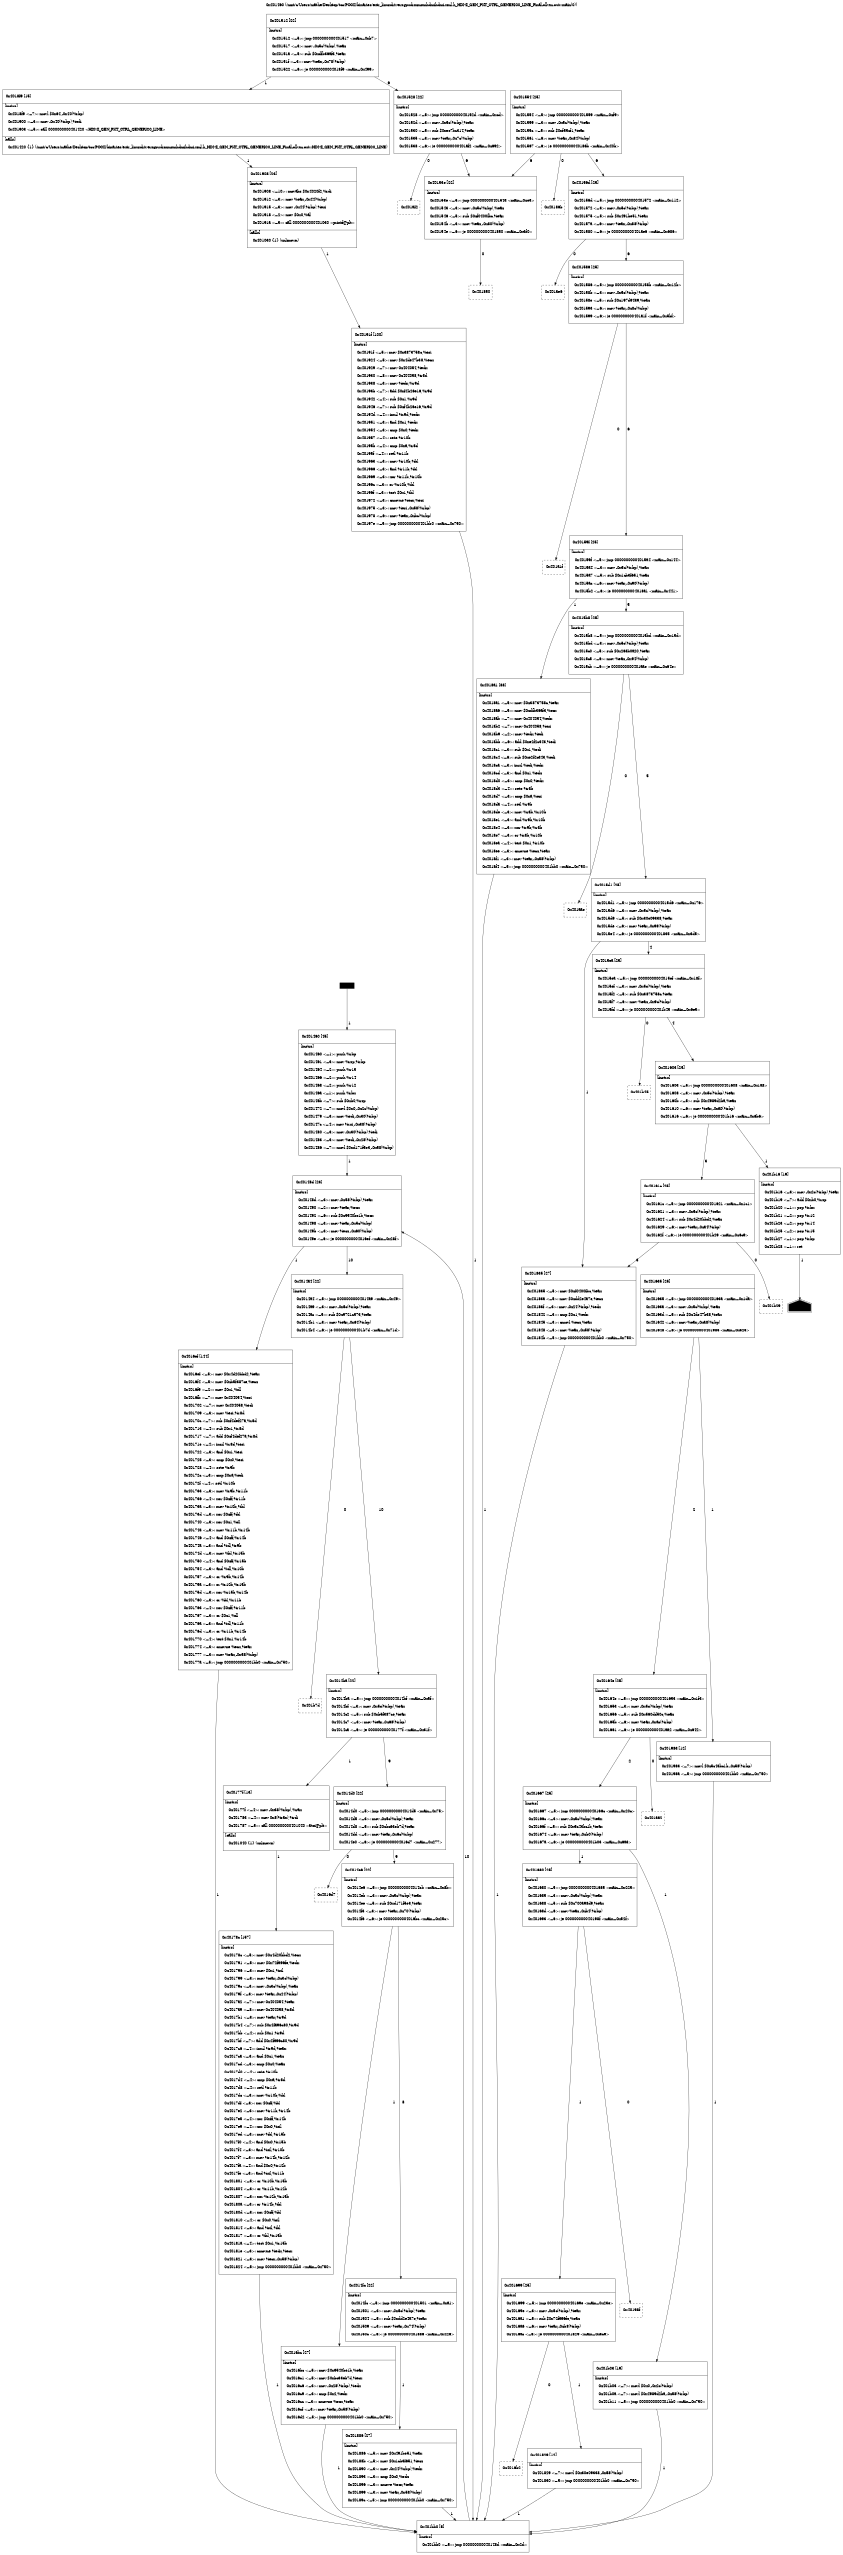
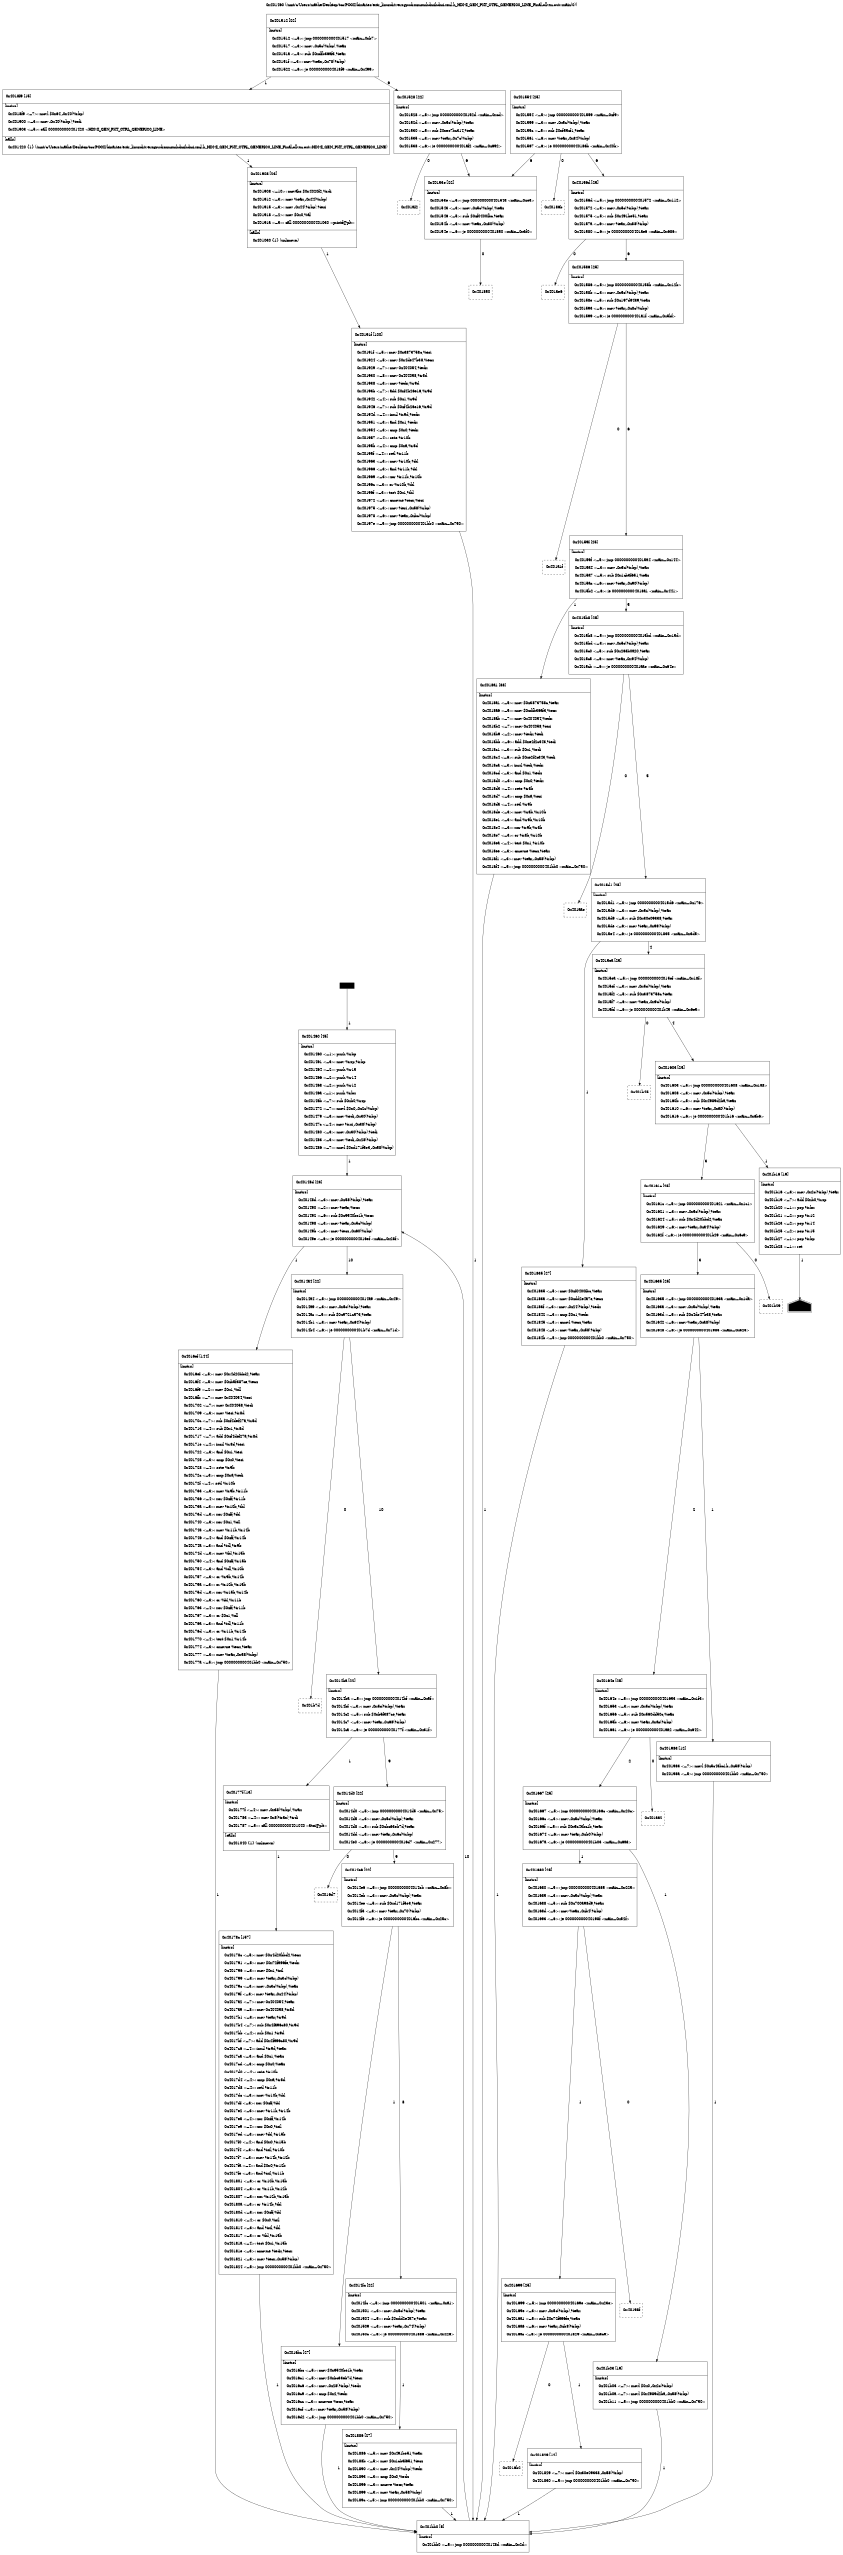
(644, 1254) -> (698, 1257)
